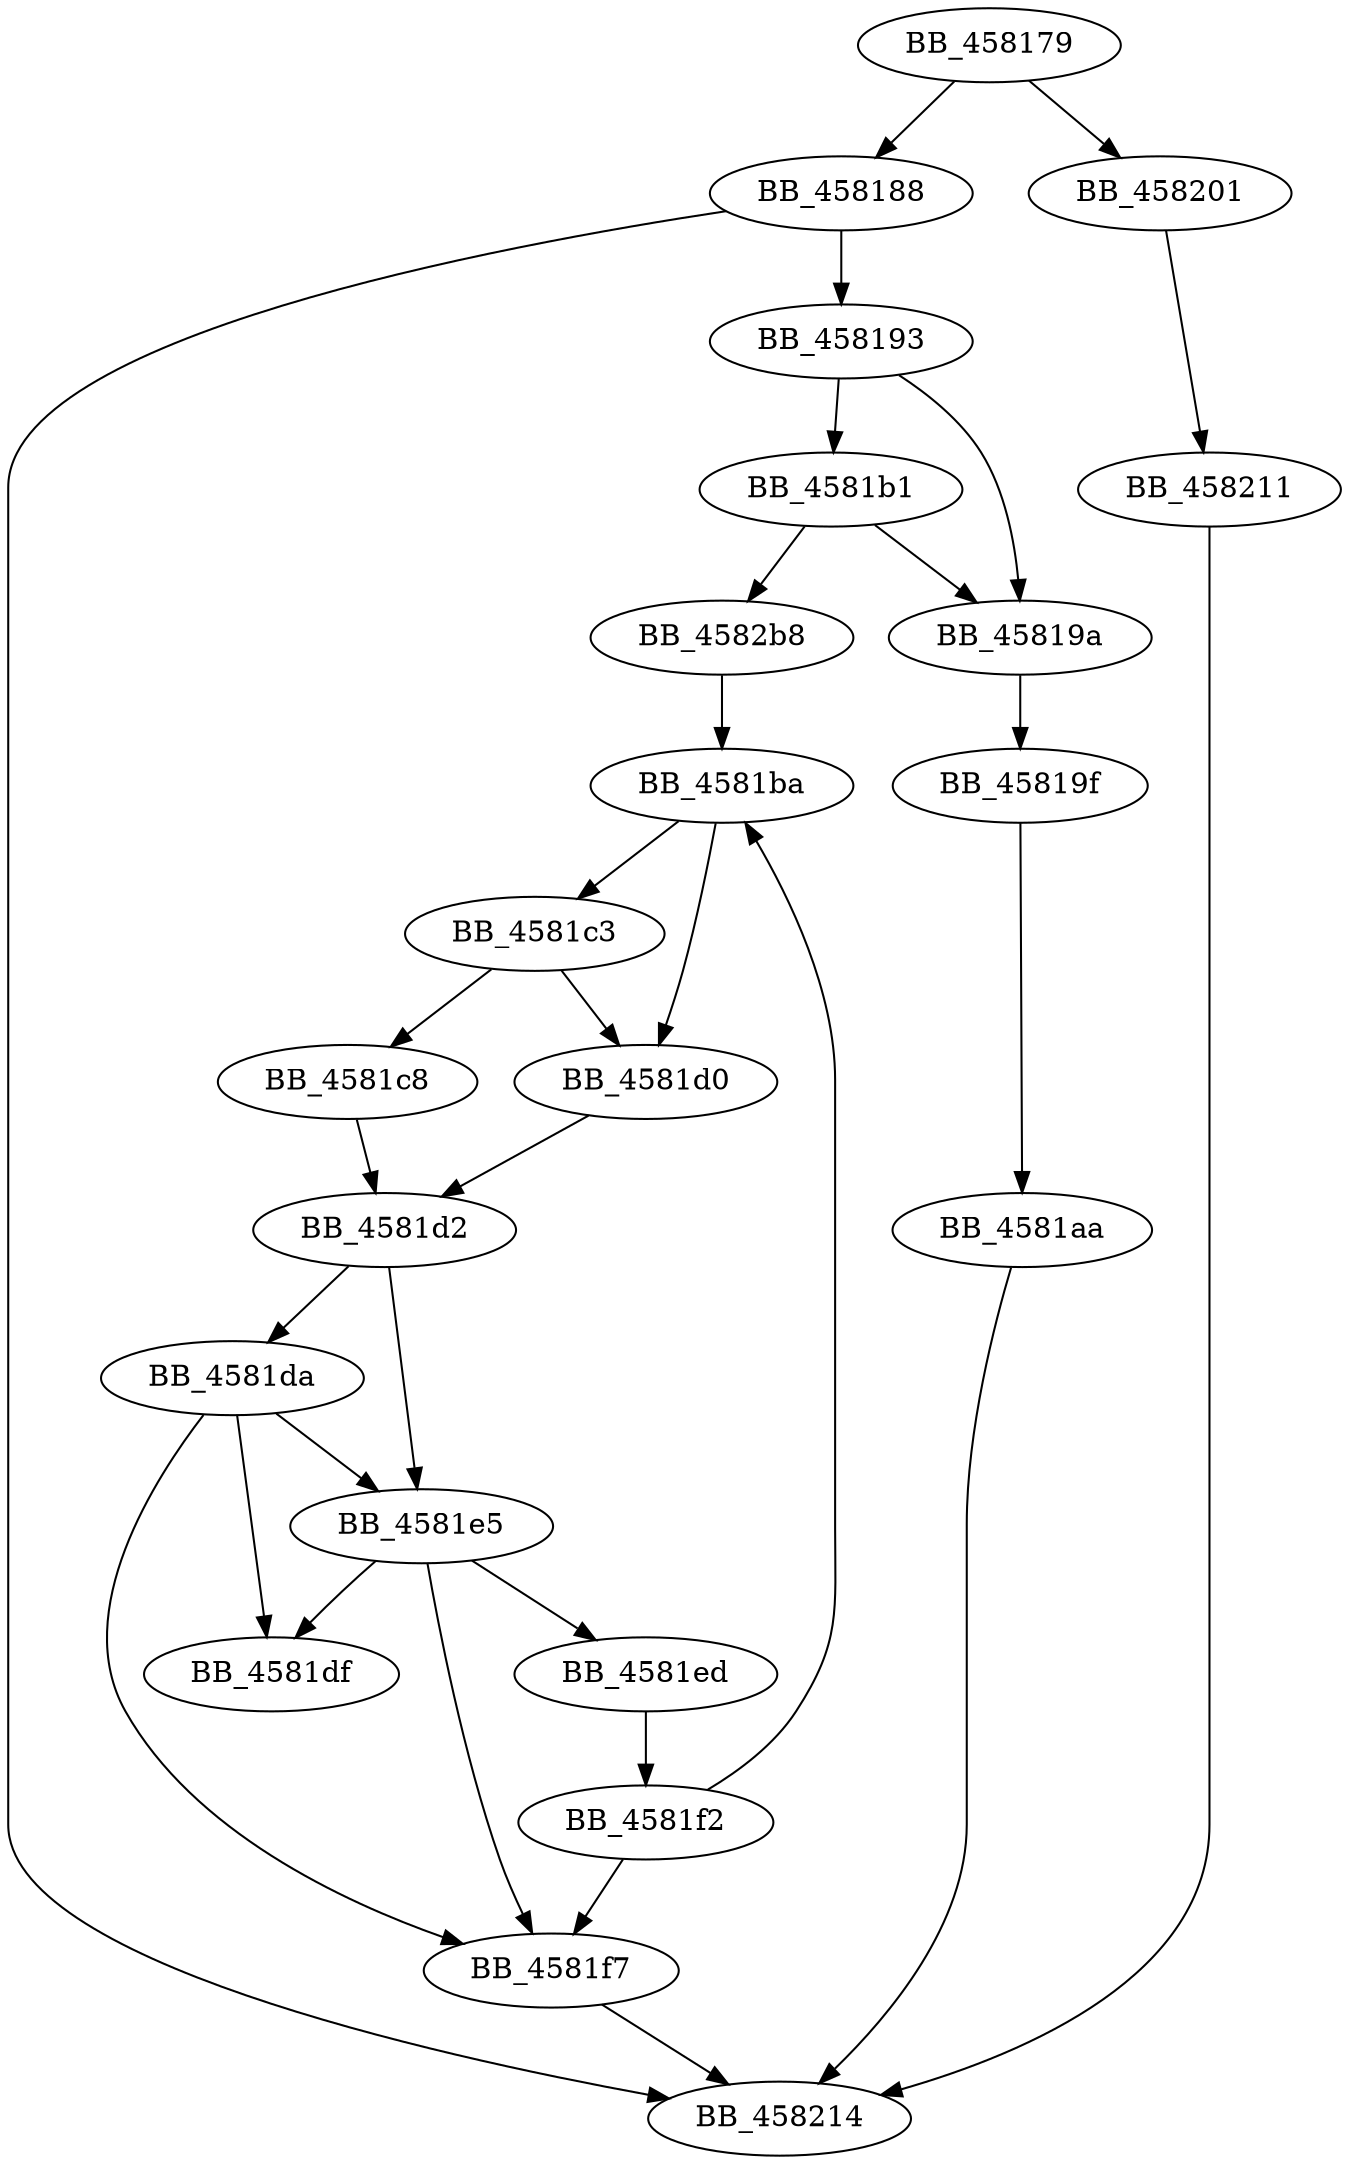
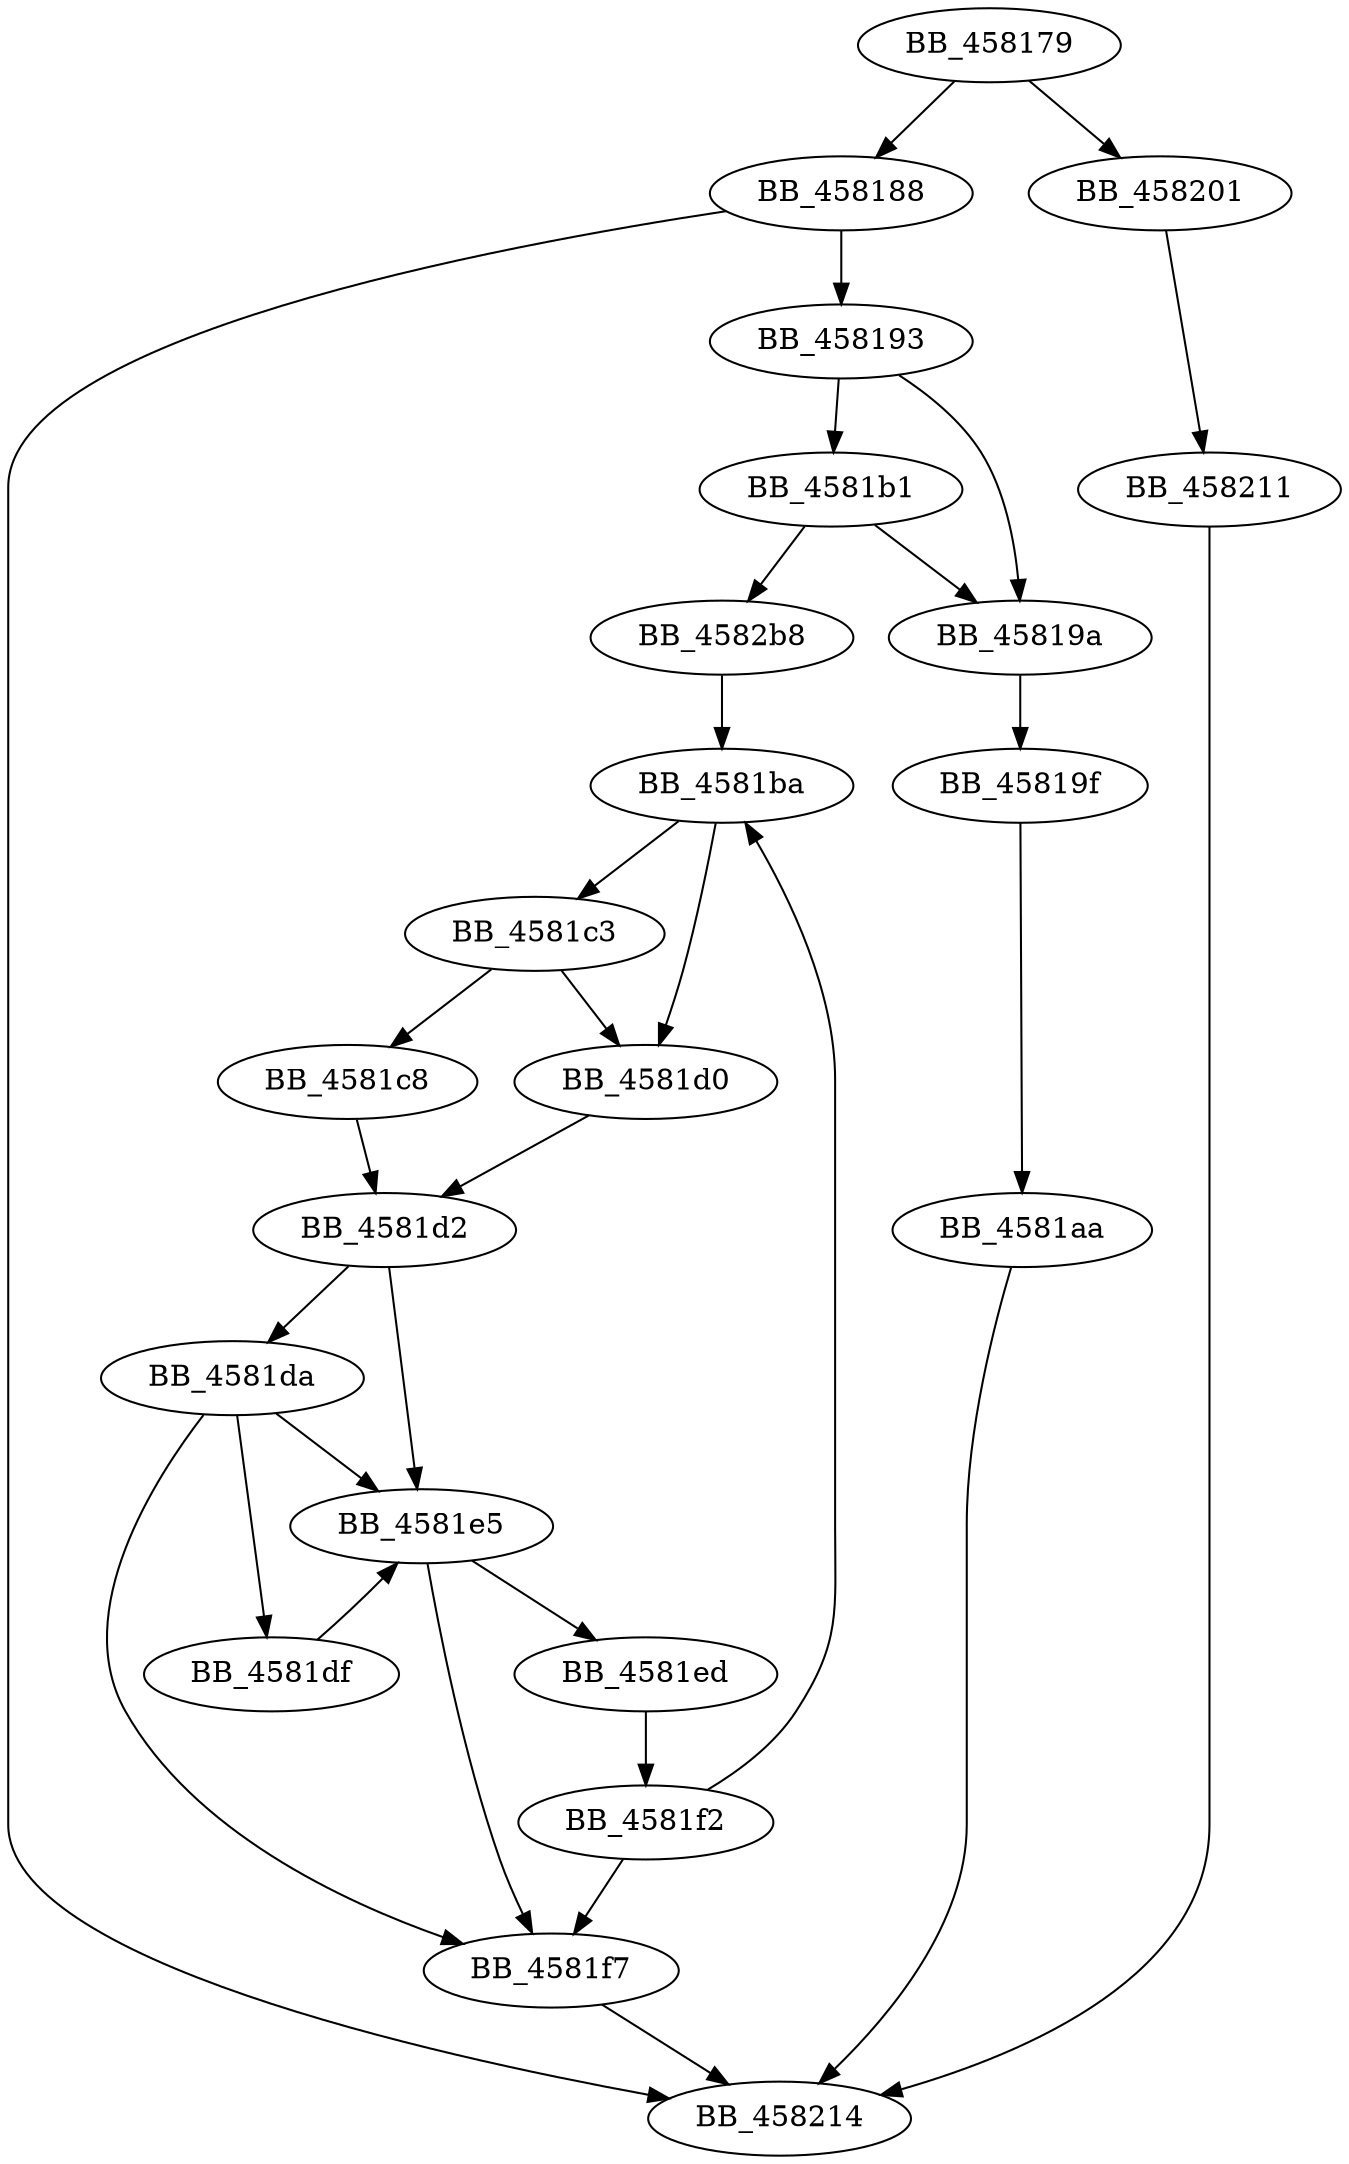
(342, 1591) -> (351, 1610)
